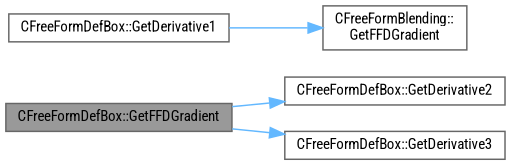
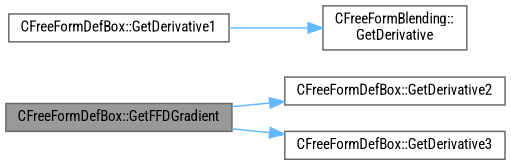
(395, 28) -> (395, 28)
